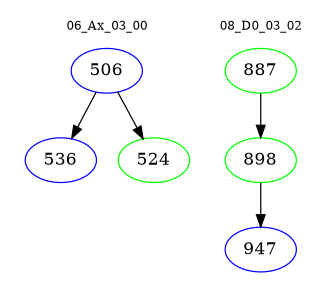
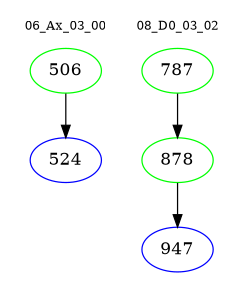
(107, 71) -> (66, 71)
(261, 71) -> (178, 71)
(61, 160) -> none
(154, 160) -> (66, 160)
(261, 160) -> (178, 160)
